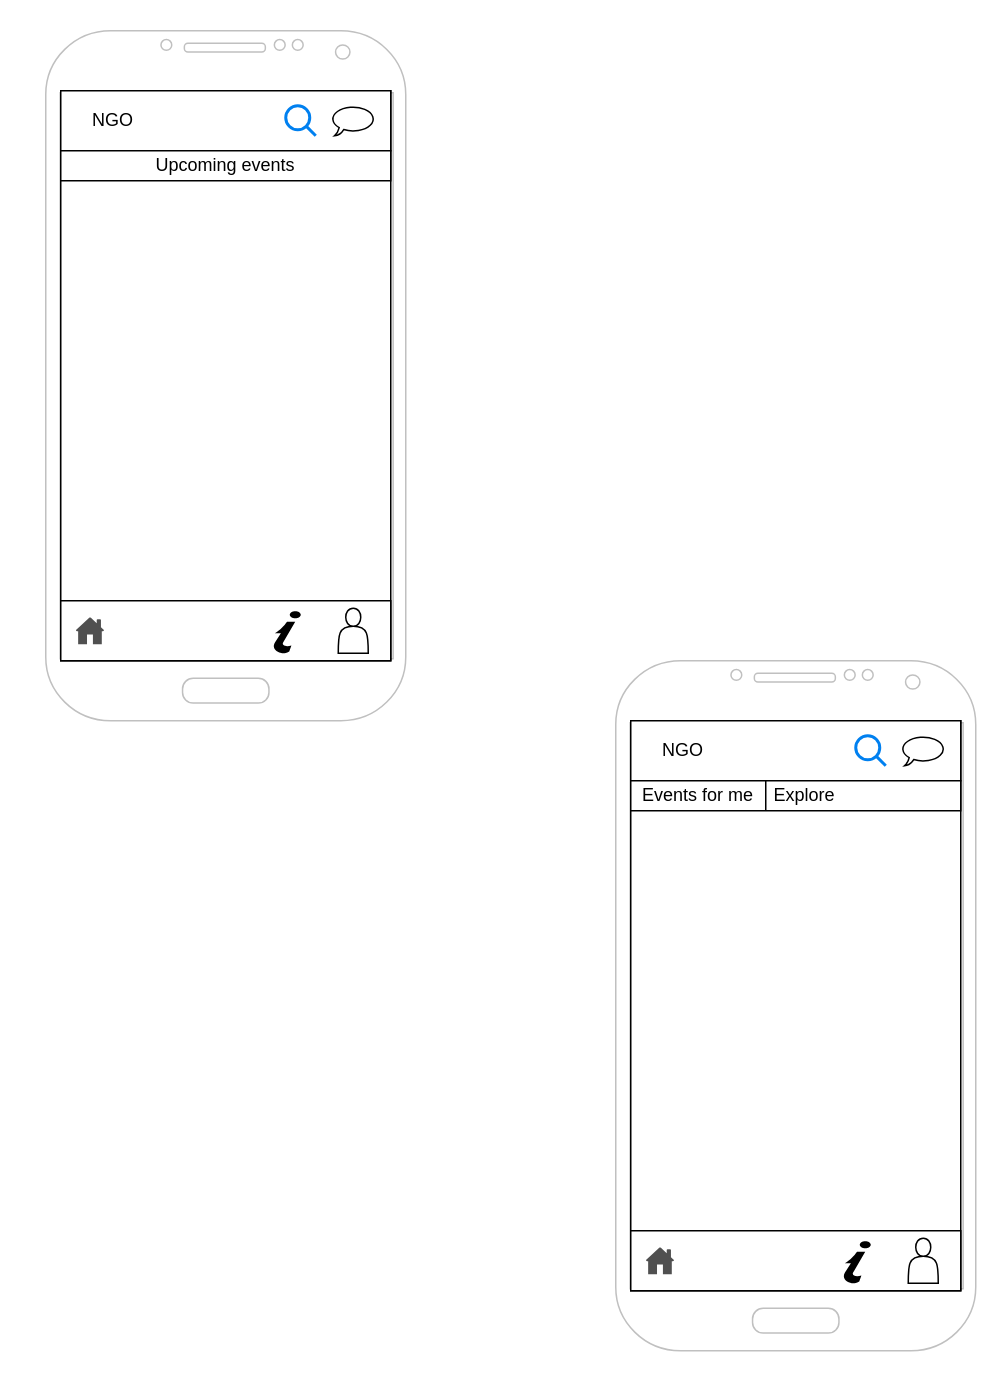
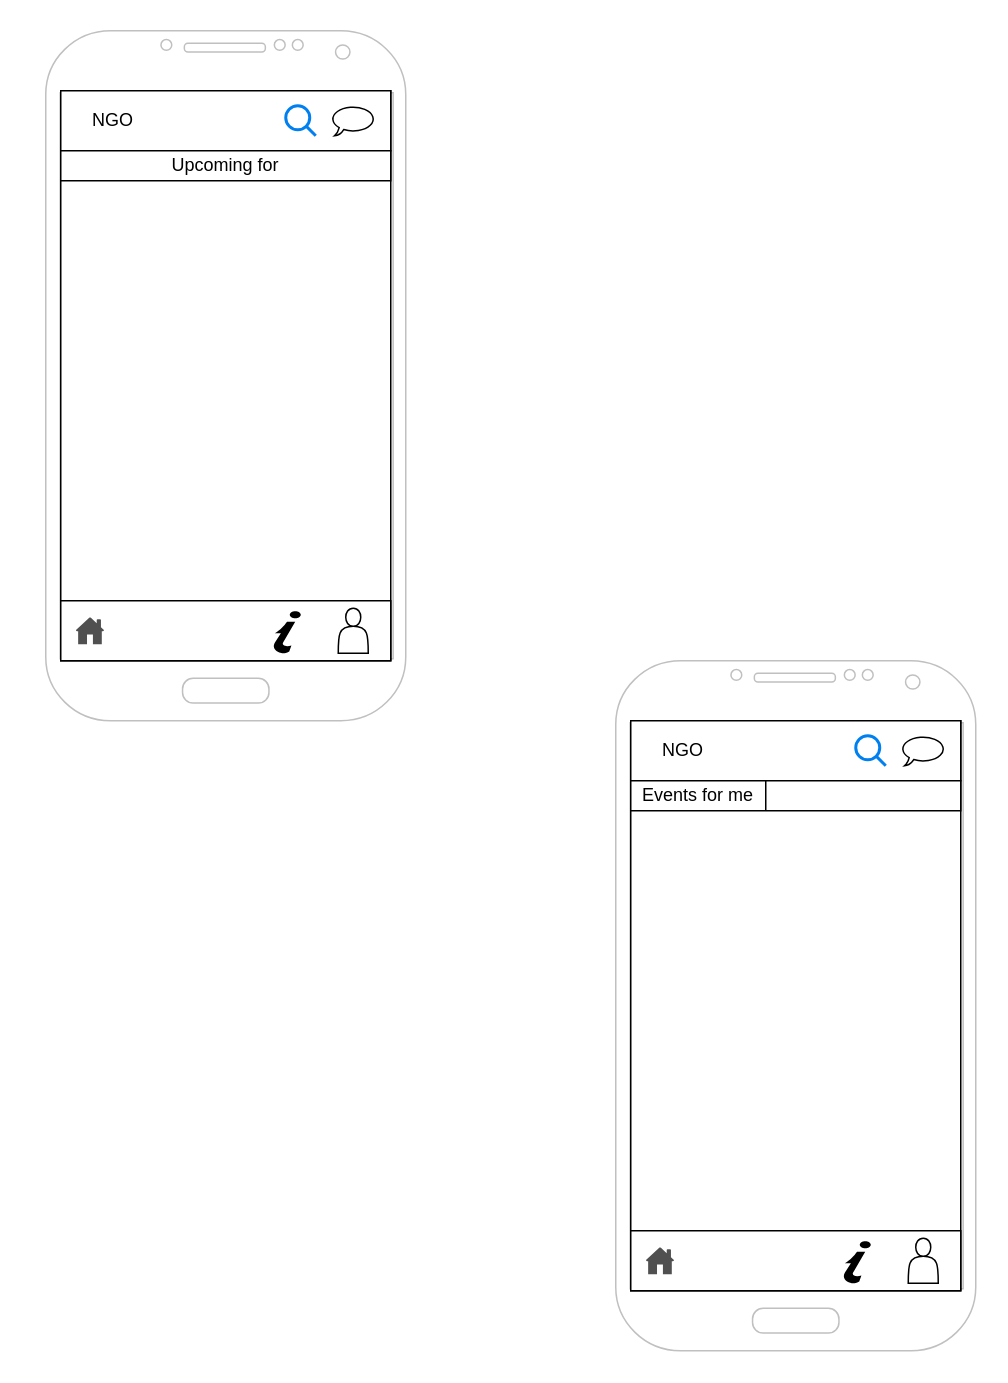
(226, 166) -> (226, 166)
(805, 796) -> none
